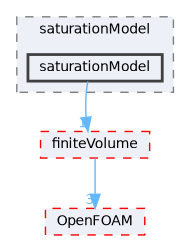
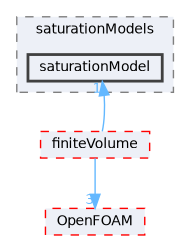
(95, 30) -> (95, 30)
(86, 101) -> (104, 114)
